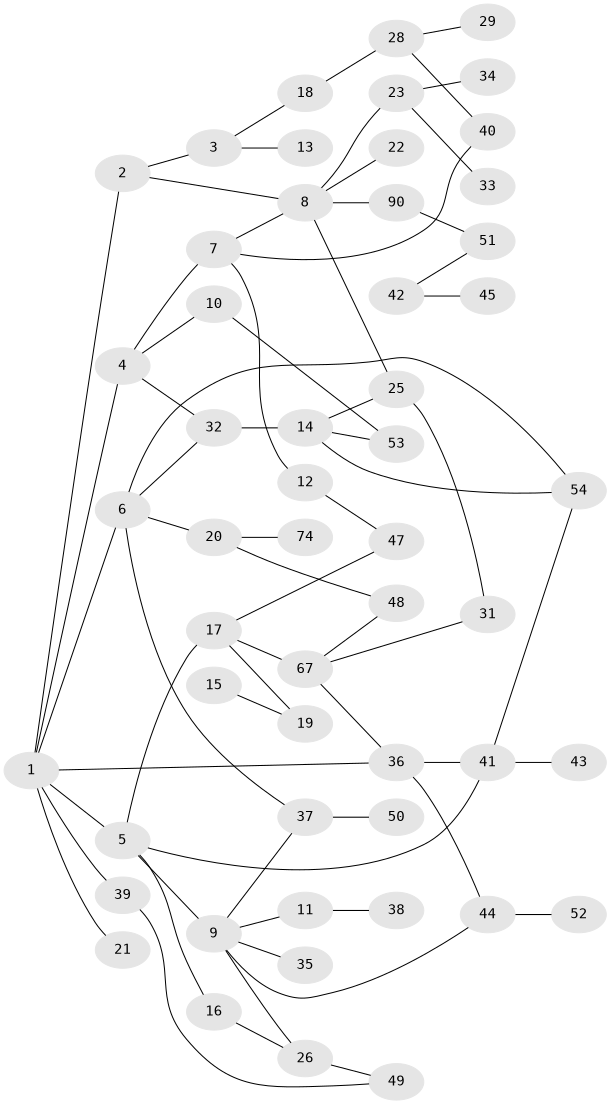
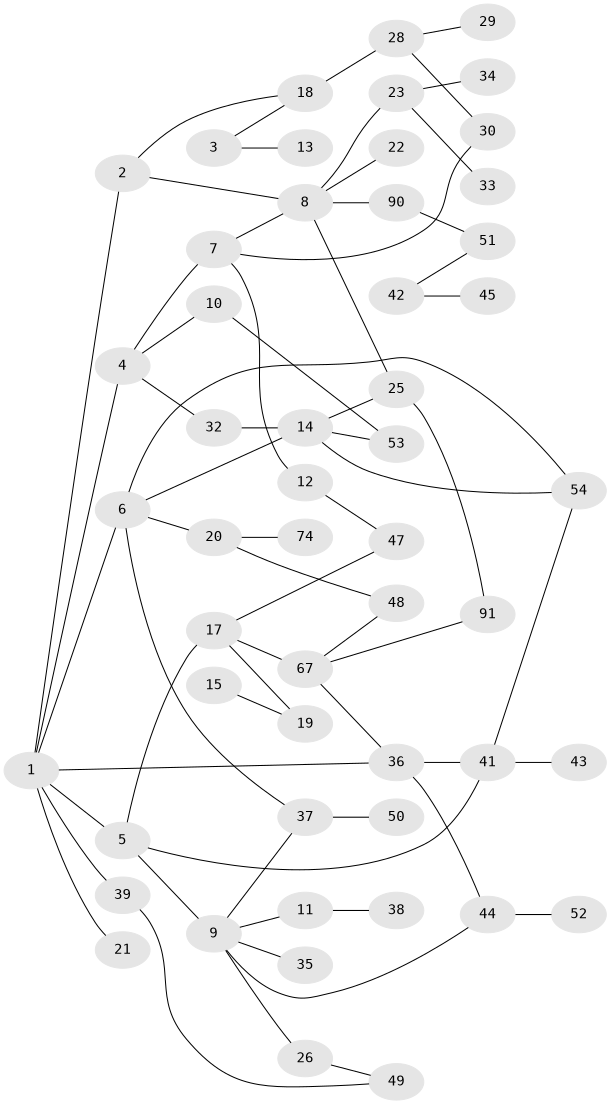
(488, 132) -> (488, 132)
(168, 161) -> (202, 114)
(168, 469) -> (214, 469)
(488, 614) -> (488, 614)
(214, 1012) -> none
